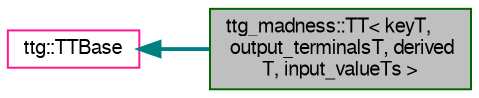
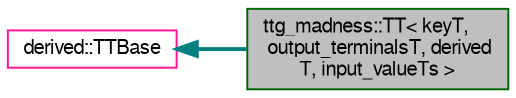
(74, 49) -> (92, 49)
